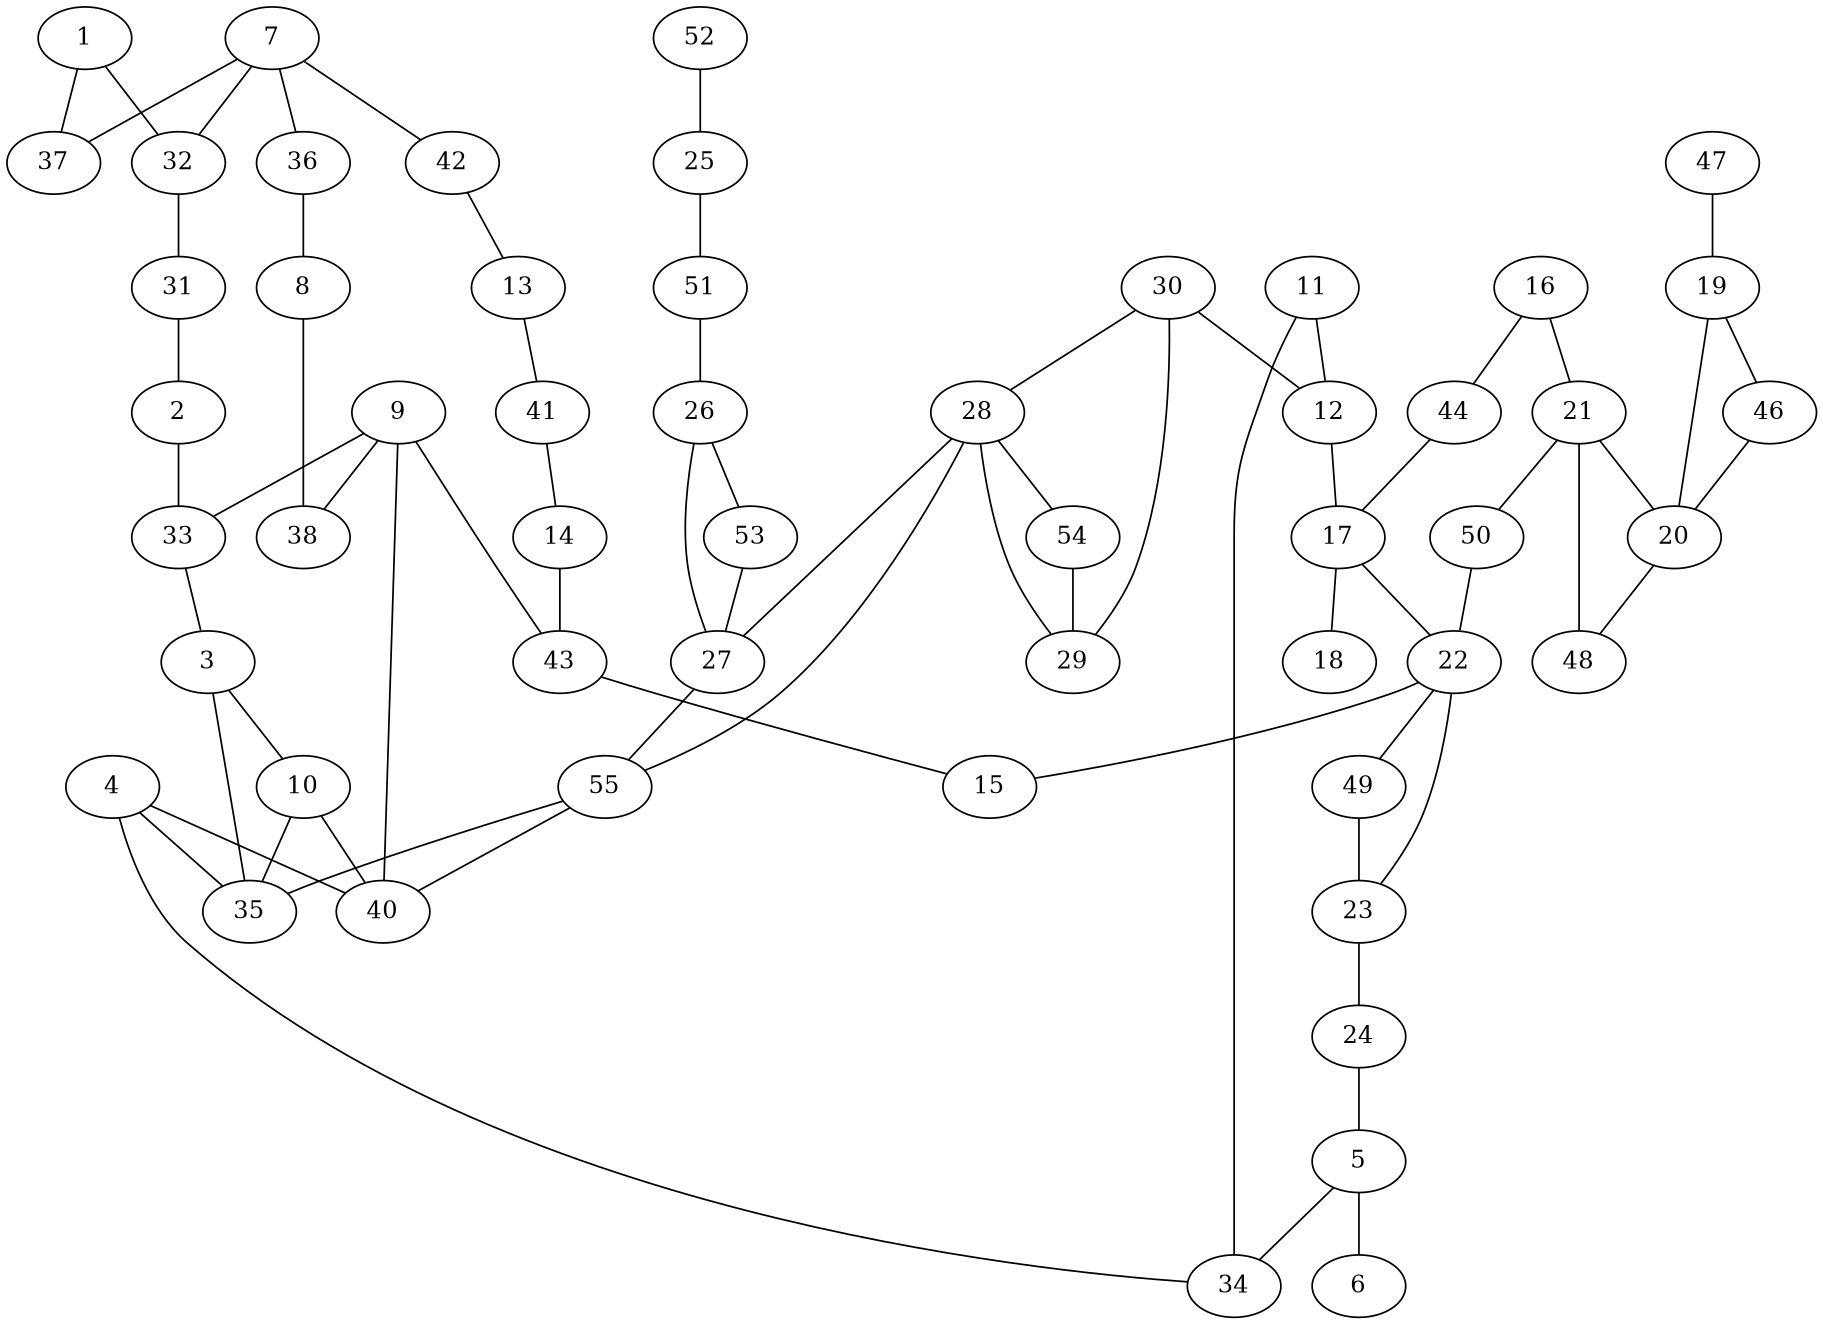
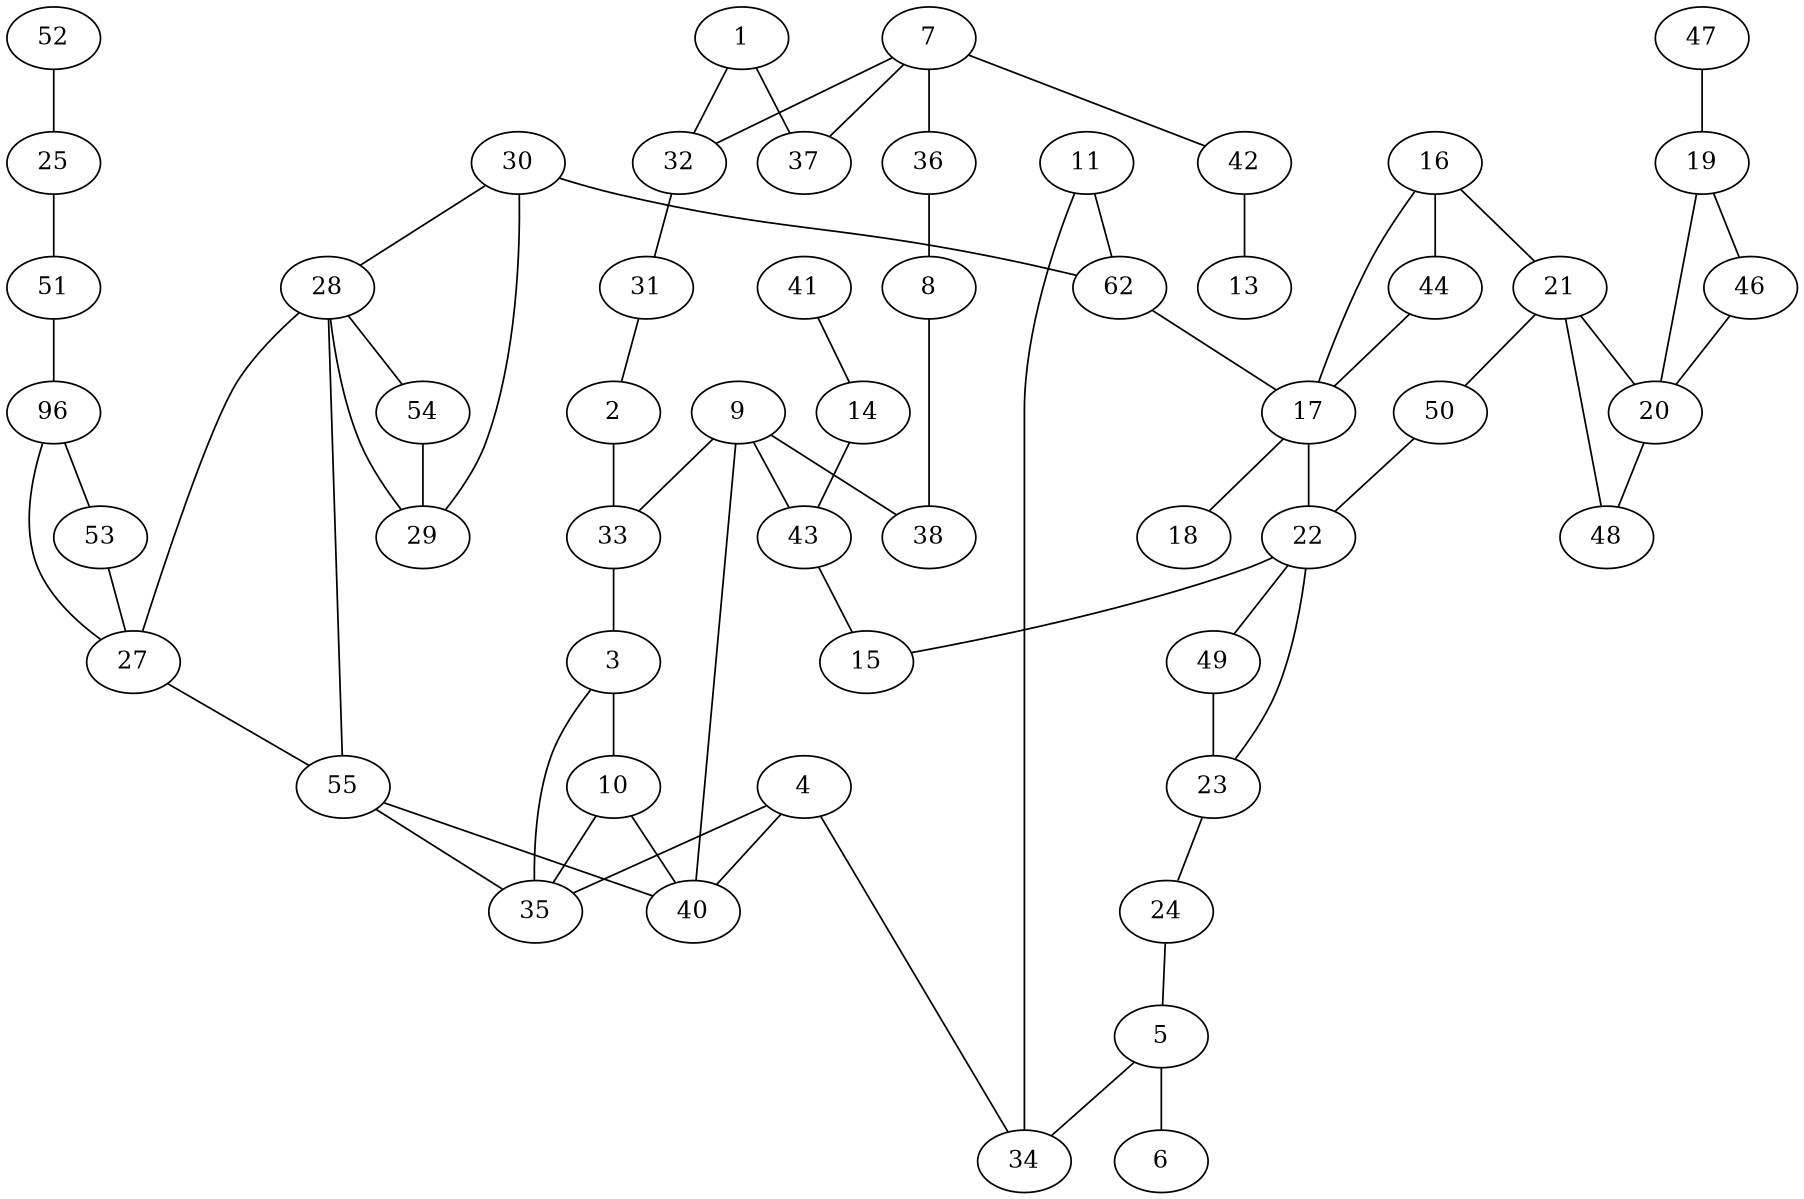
none -> (1359, 283)
(530, 350) -> none
(700, 413) -> (54, 413)
(1329, 413) -> (1120, 288)
